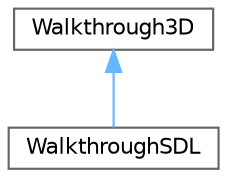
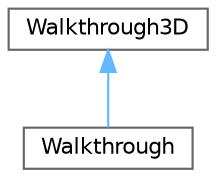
(114, 148) -> (108, 148)
